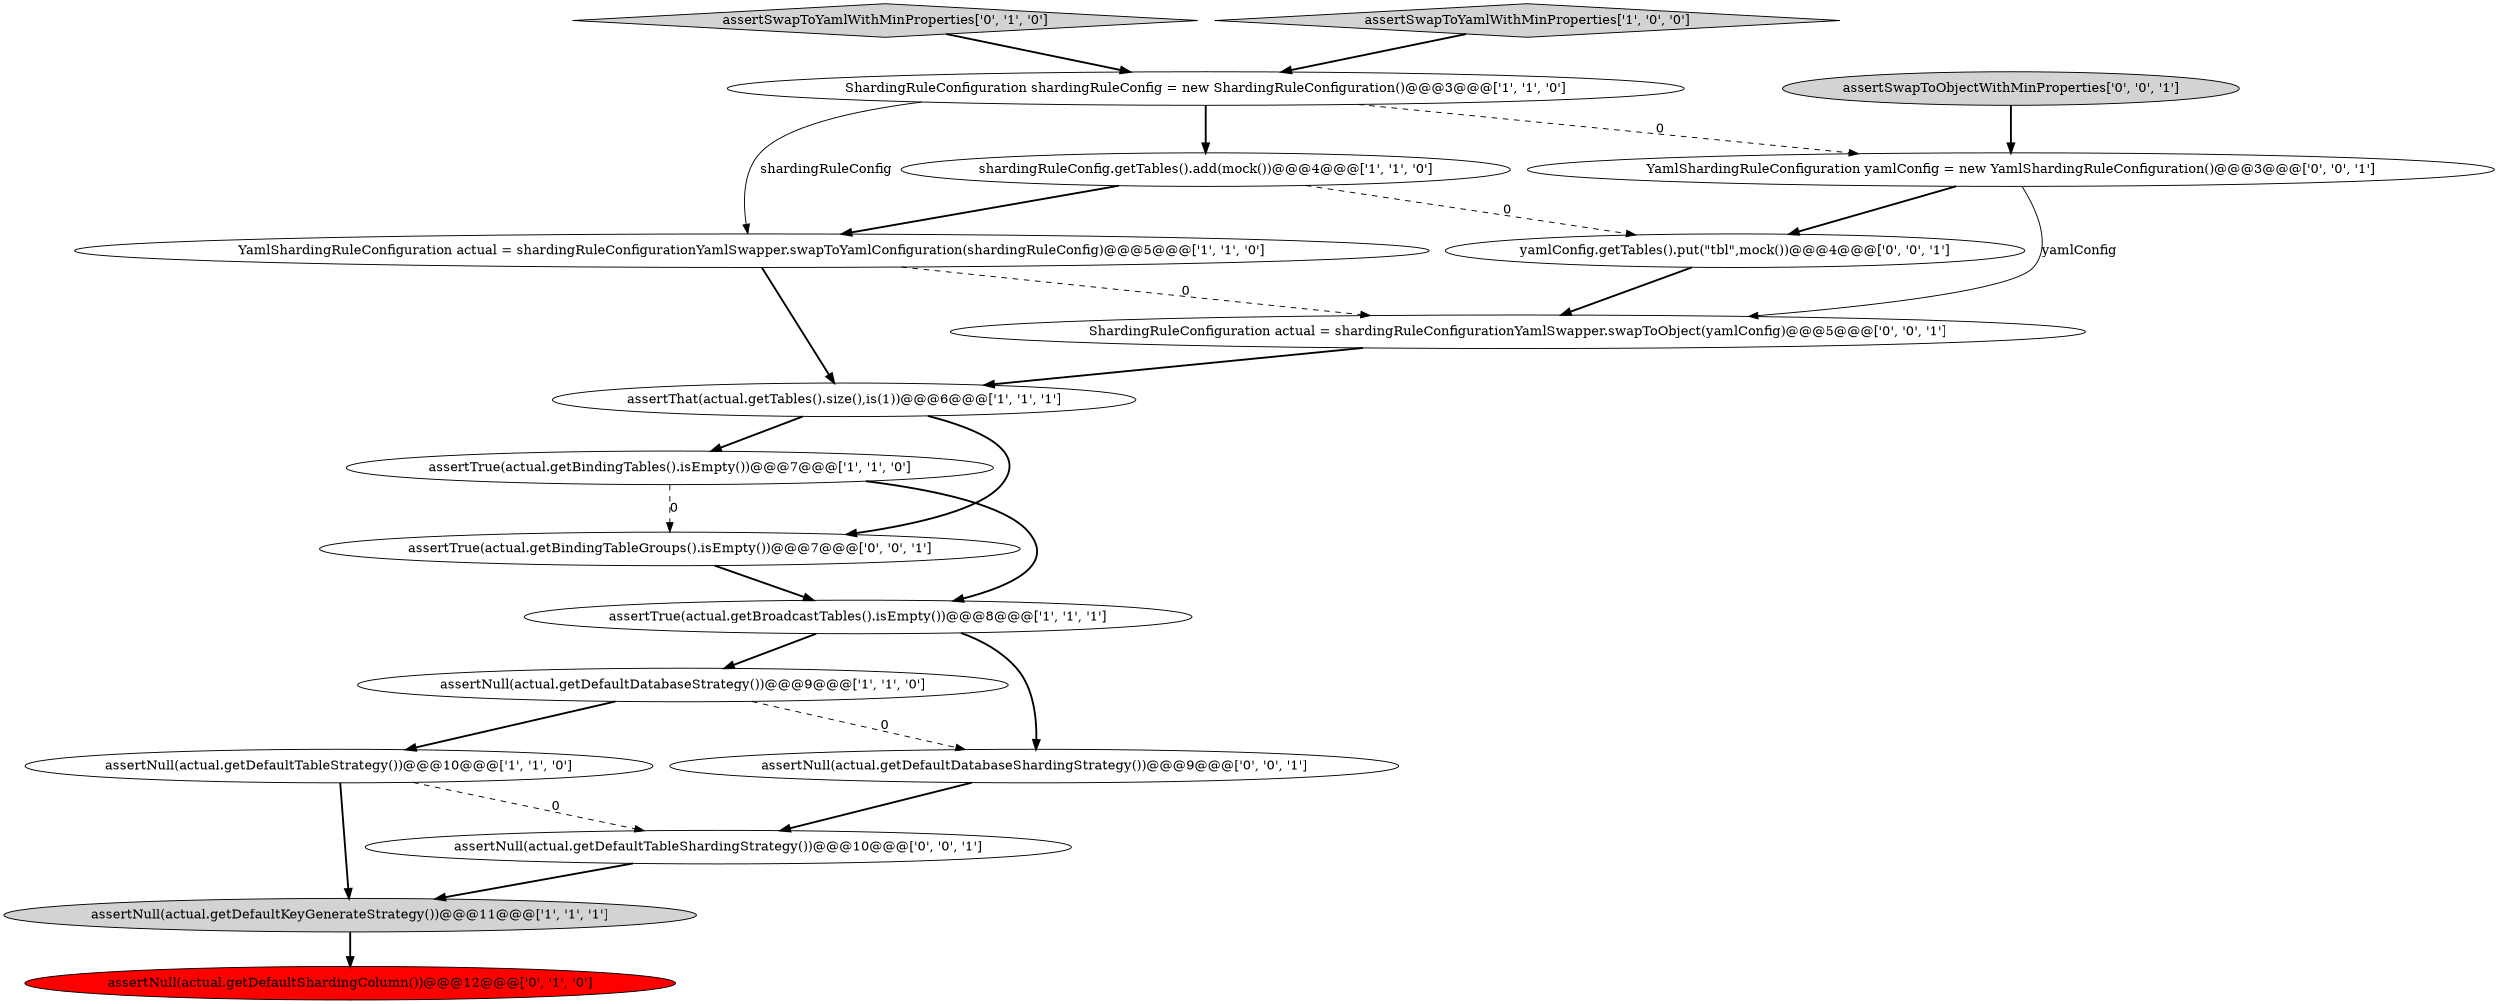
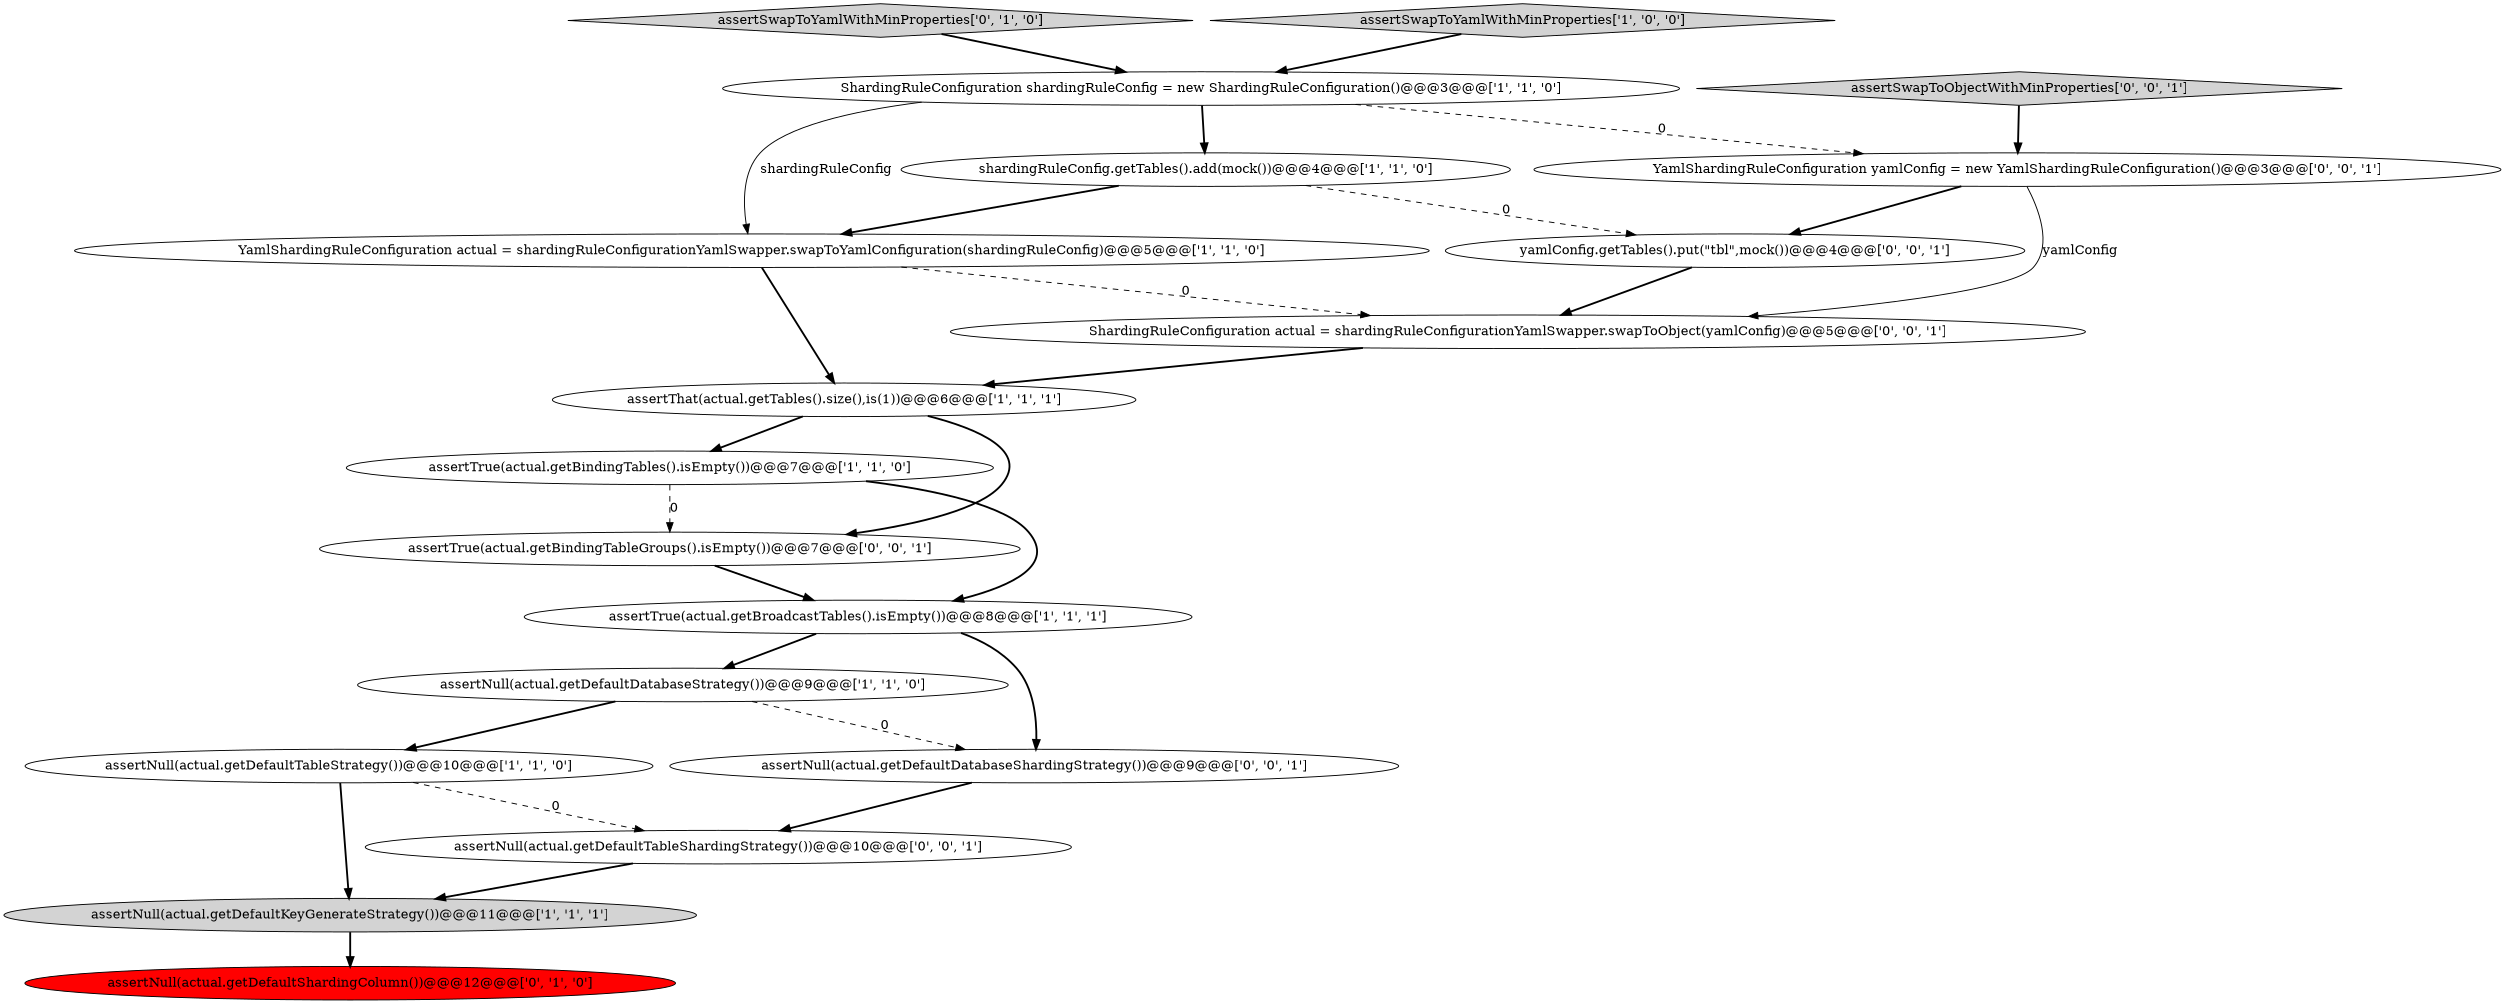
(2011, 89) -> (2019, 89)
